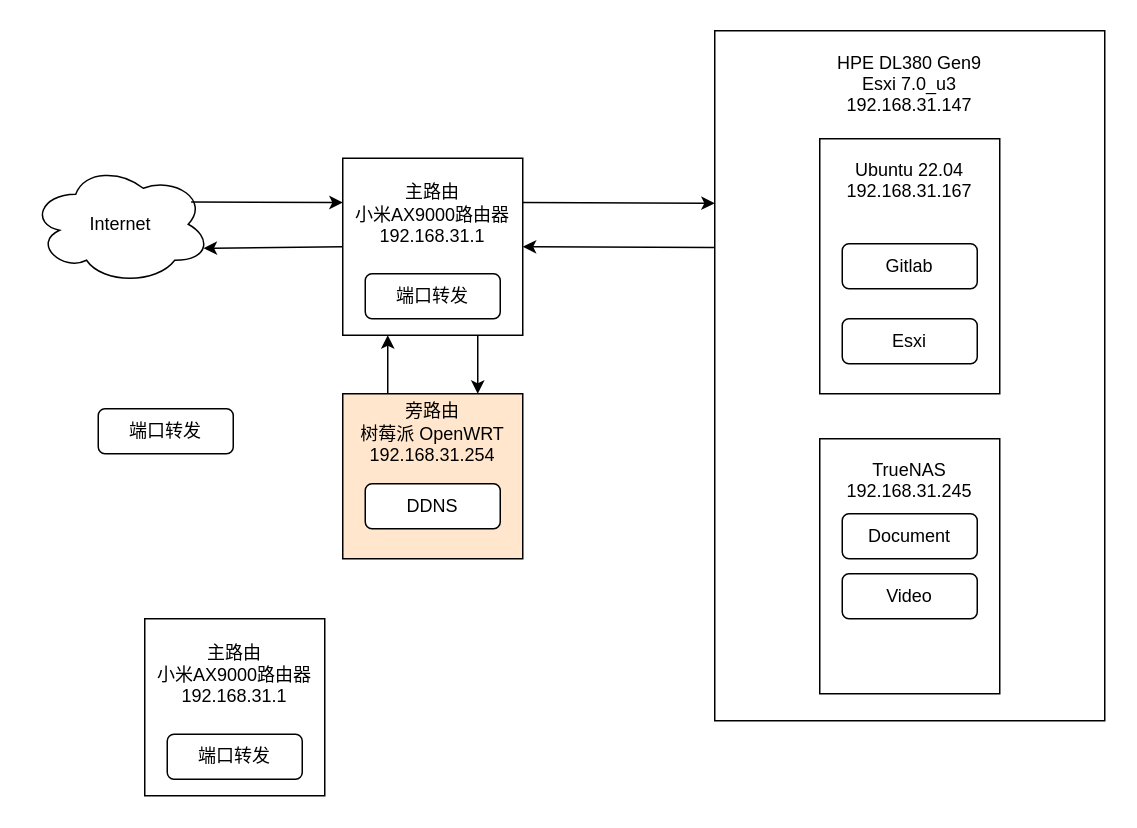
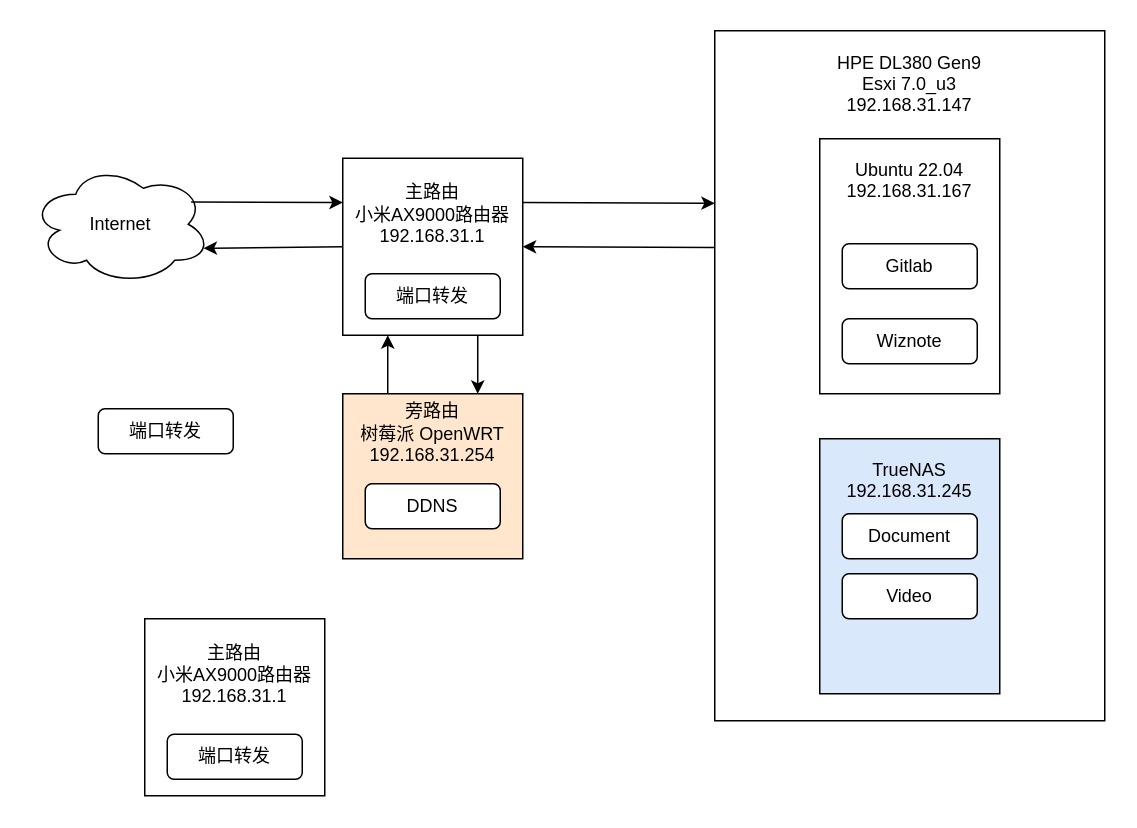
(910, 341) -> (910, 341)
(910, 566) -> (910, 566)
